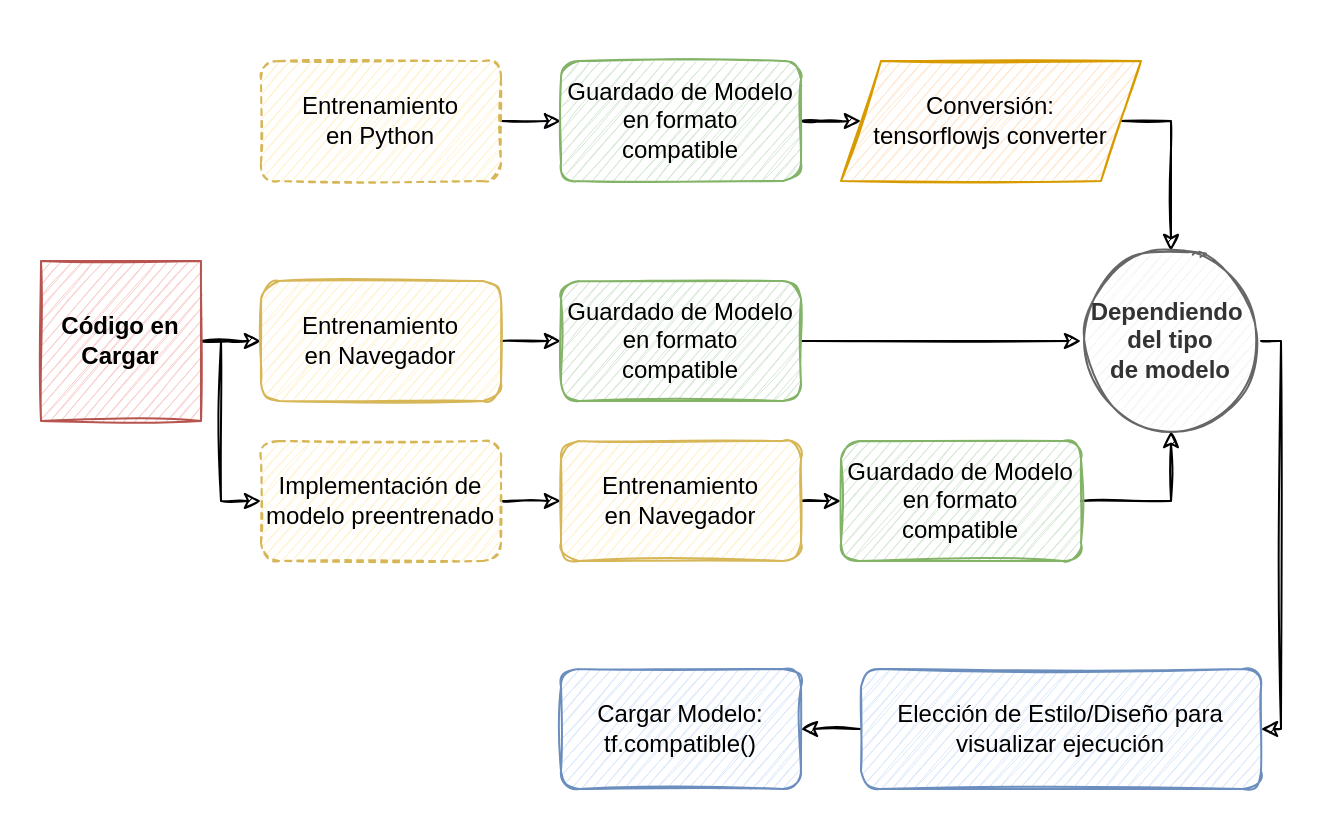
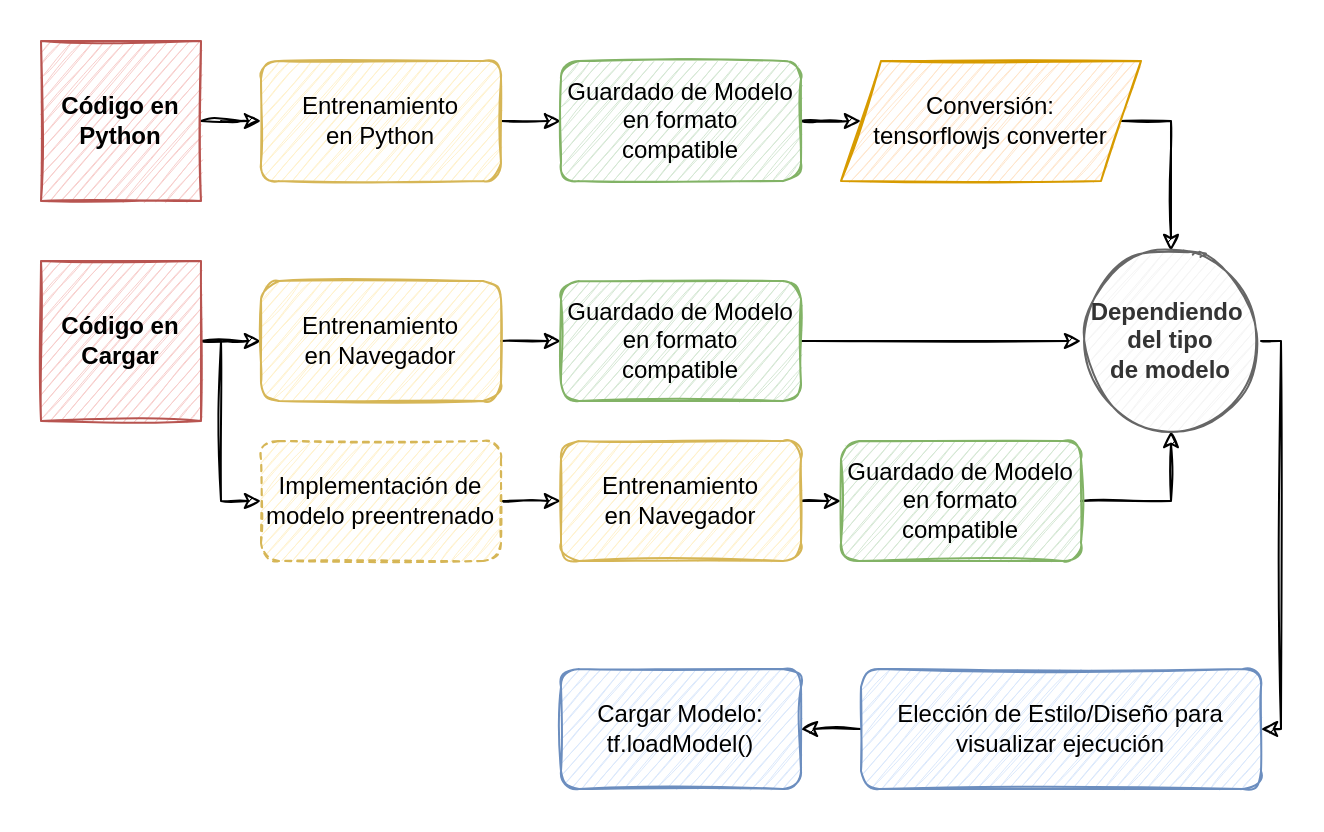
none -> (121, 121)
none -> (238, 121)
(381, 121) -> (381, 121)
(681, 729) -> (681, 729)
